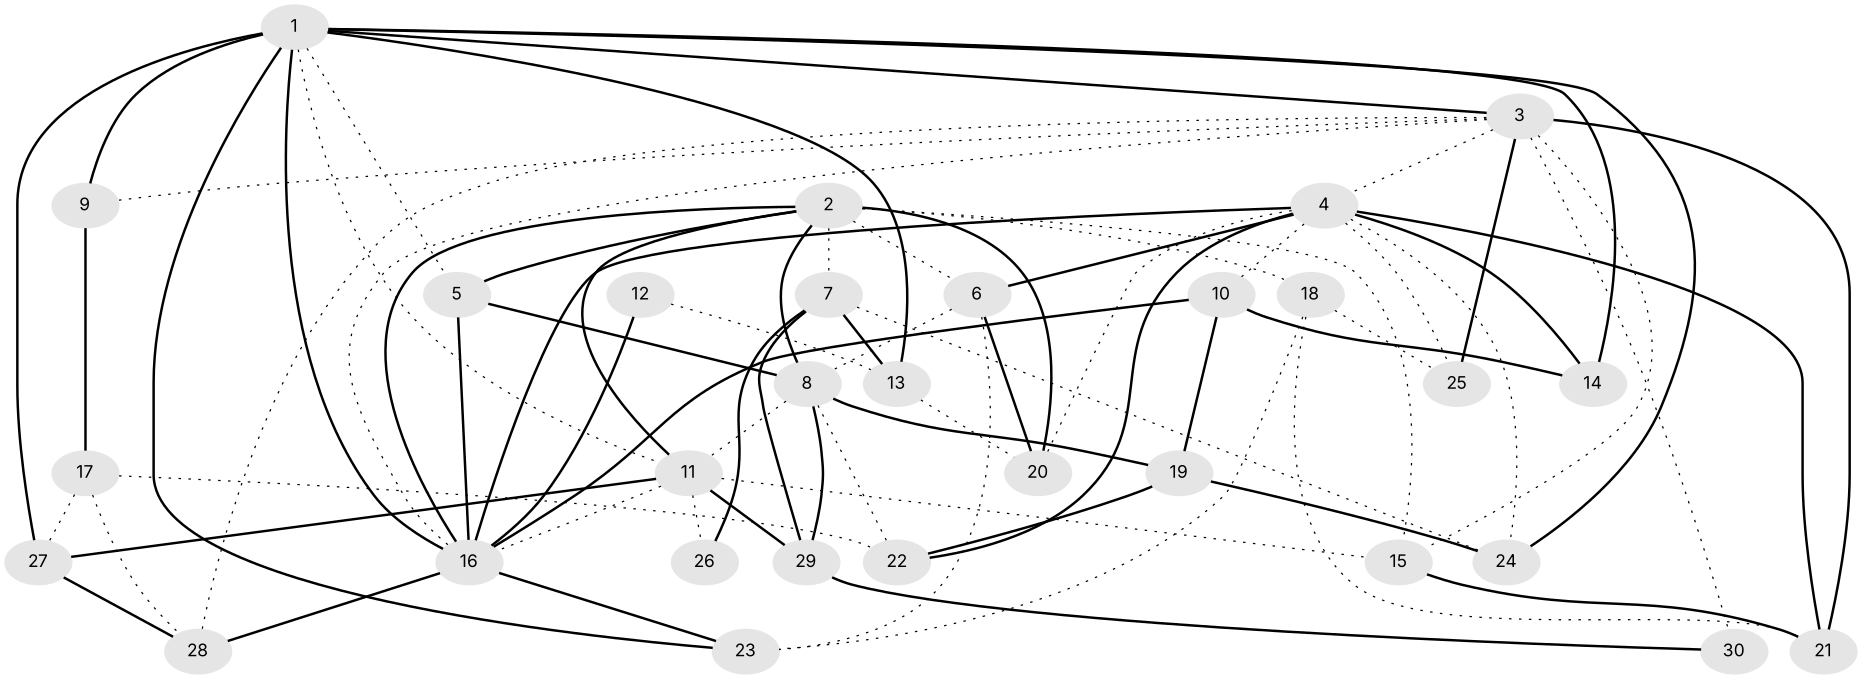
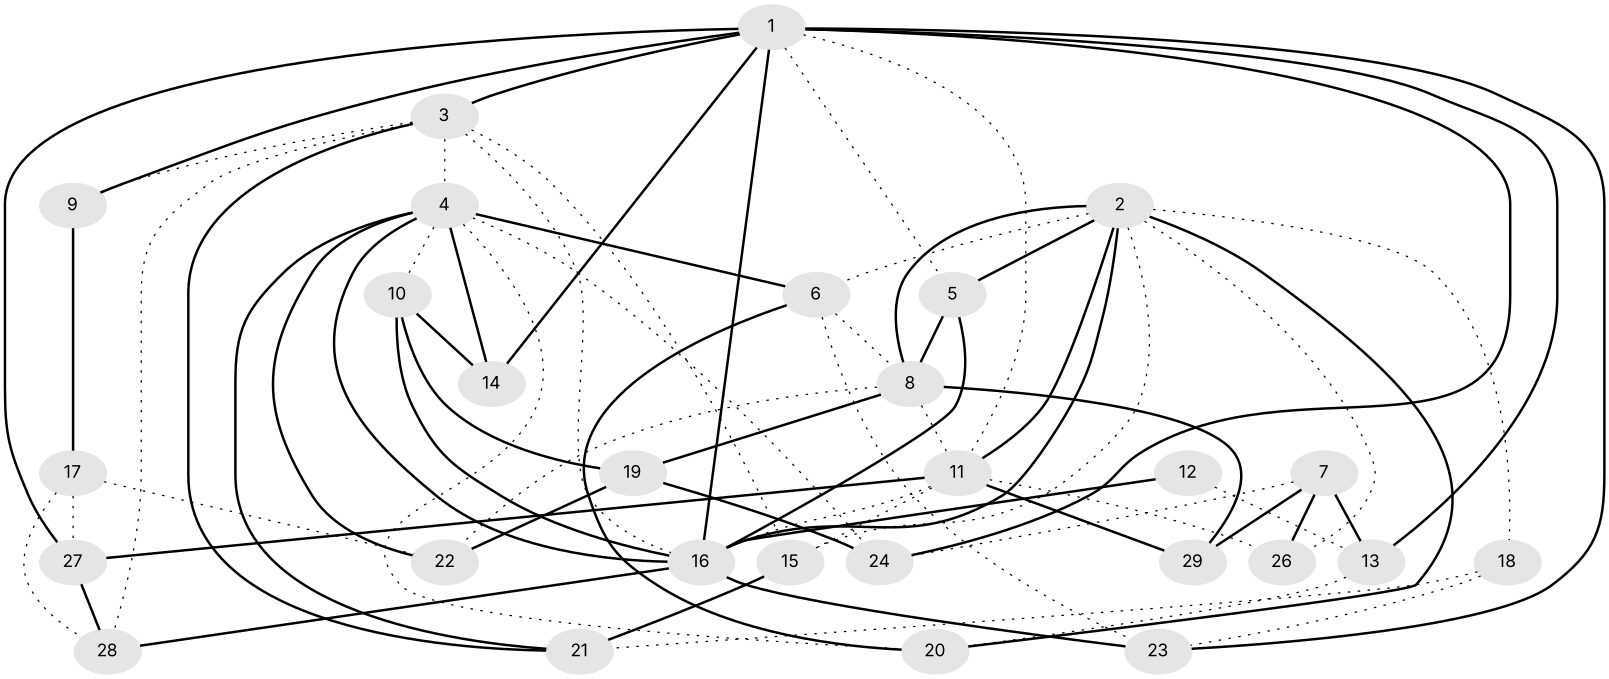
(829, 250) -> (1317, 367)
(1457, 384) -> none
(1734, 652) -> none
